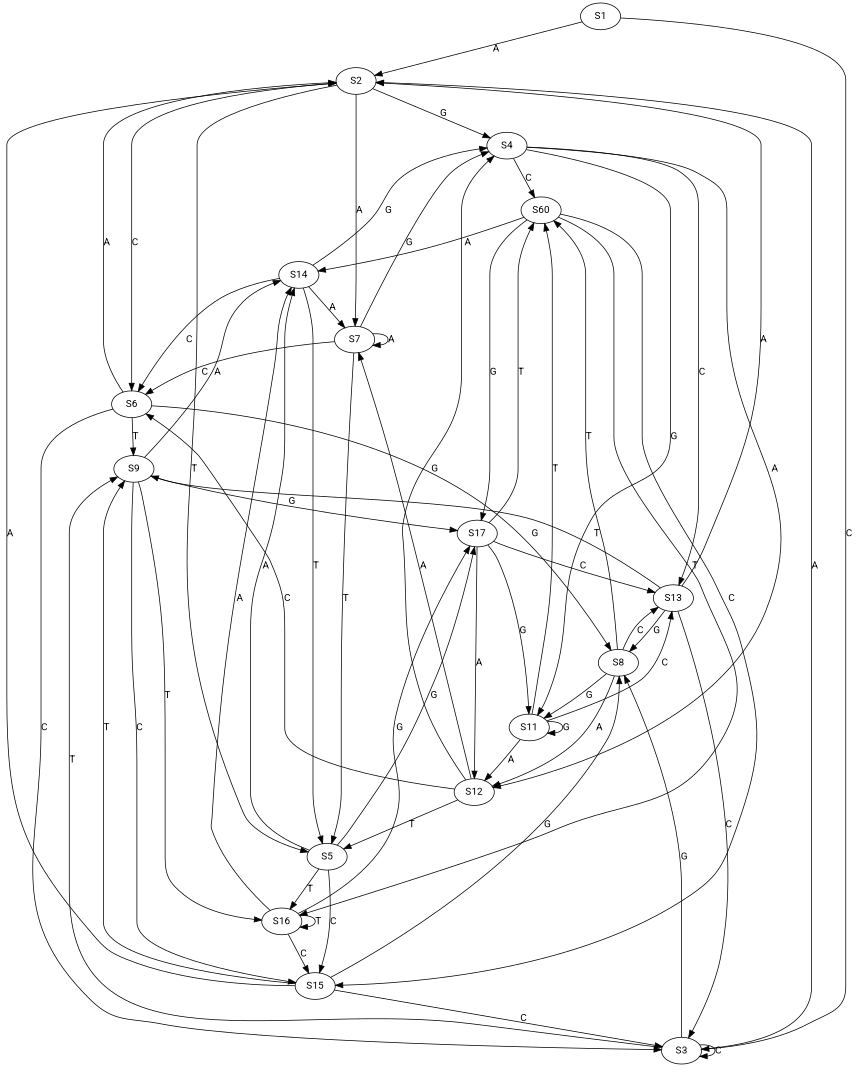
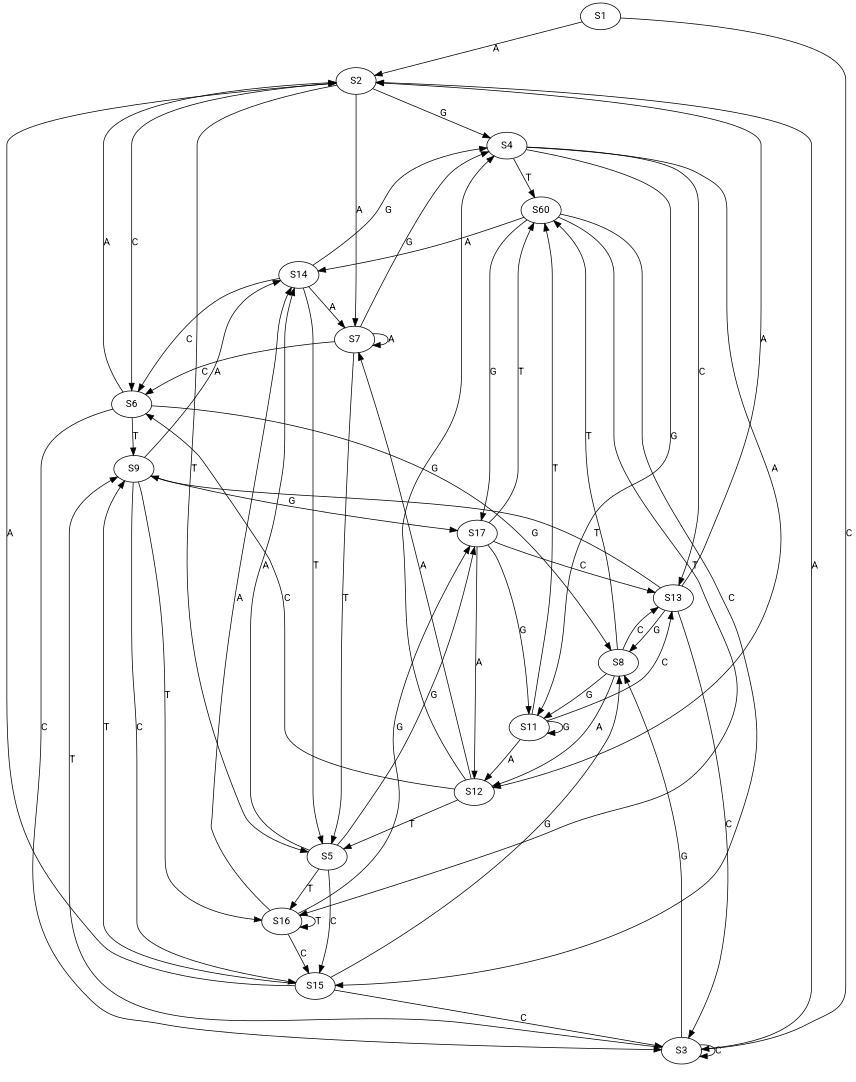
(529, 178) -> (529, 178)
